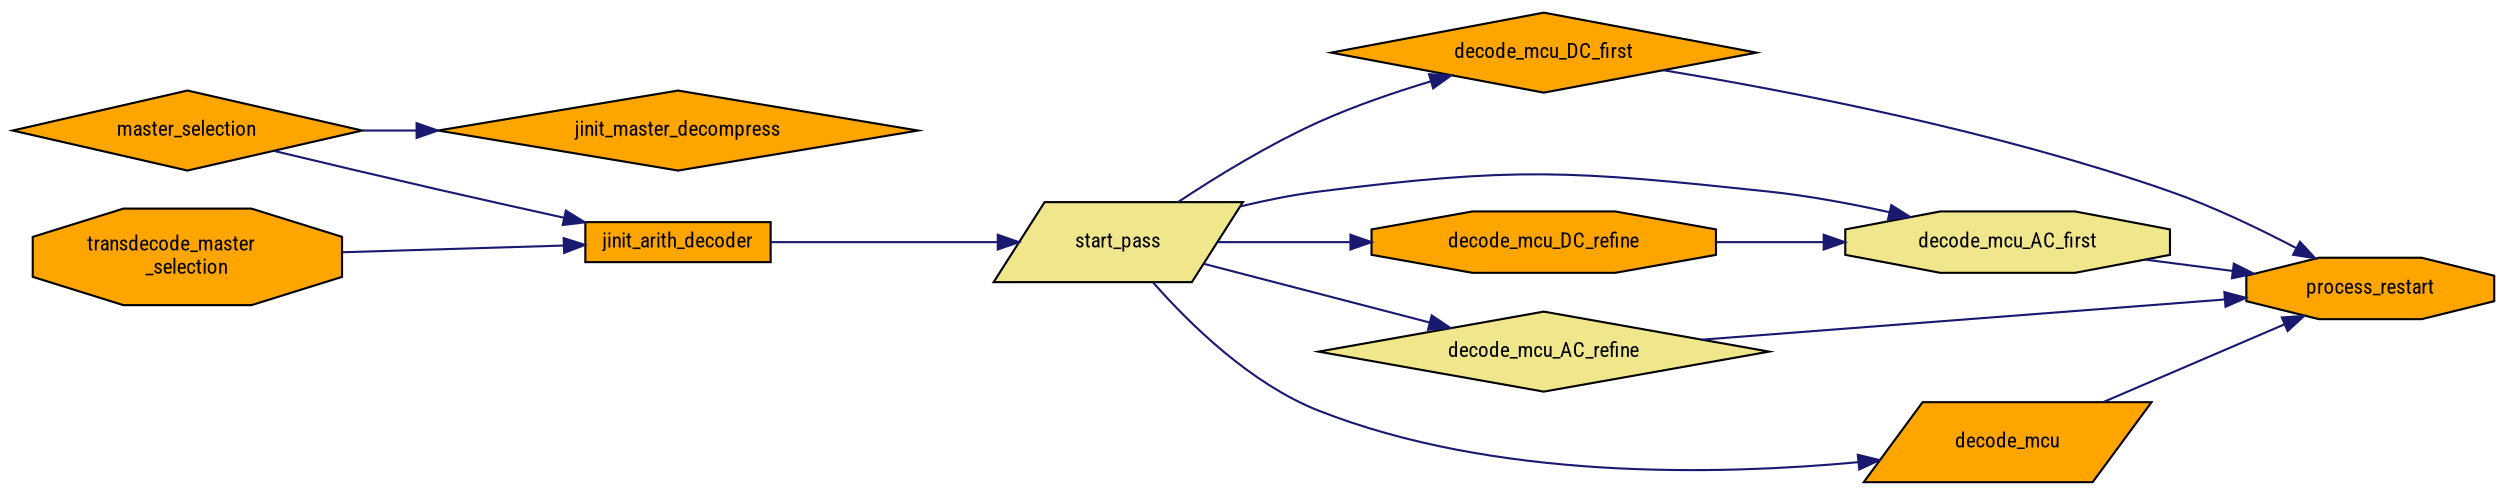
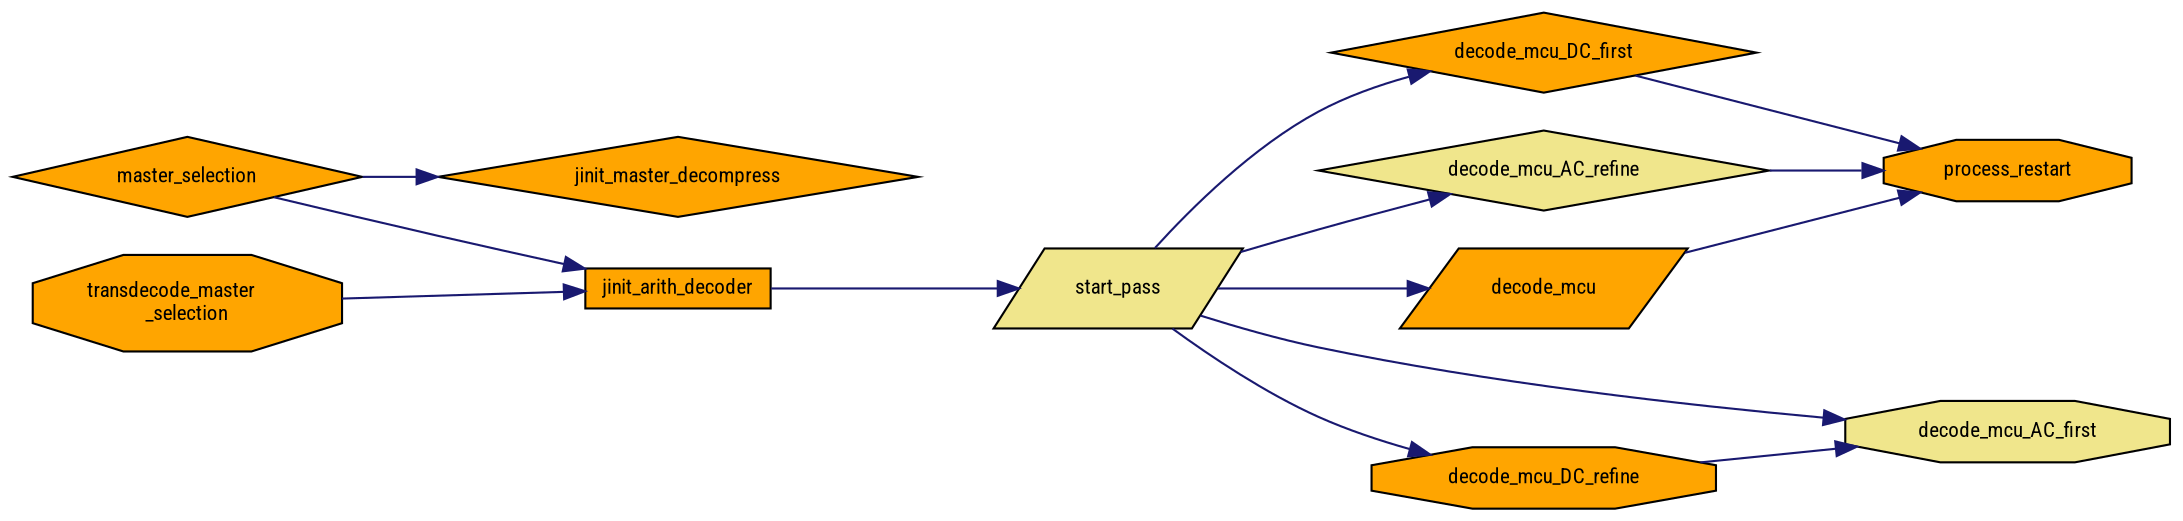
(2189, 265) -> none
